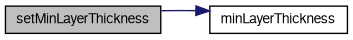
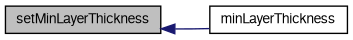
(178, 11) -> (192, 29)
